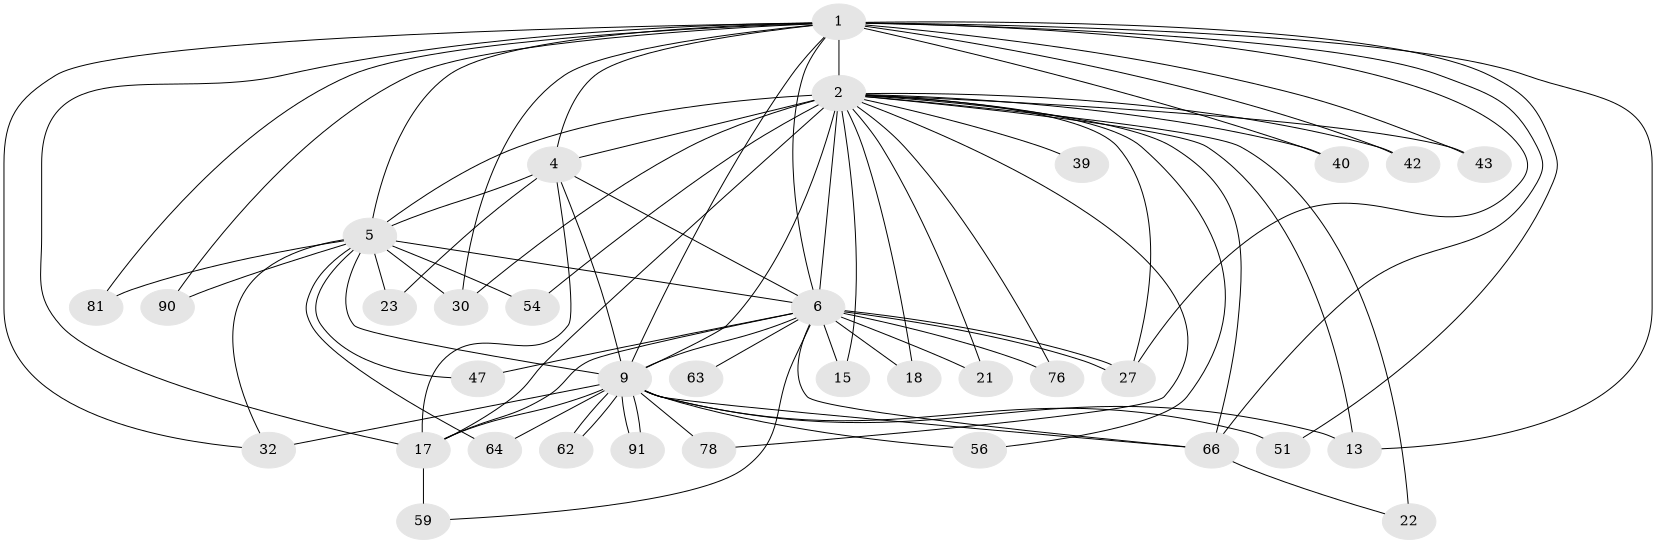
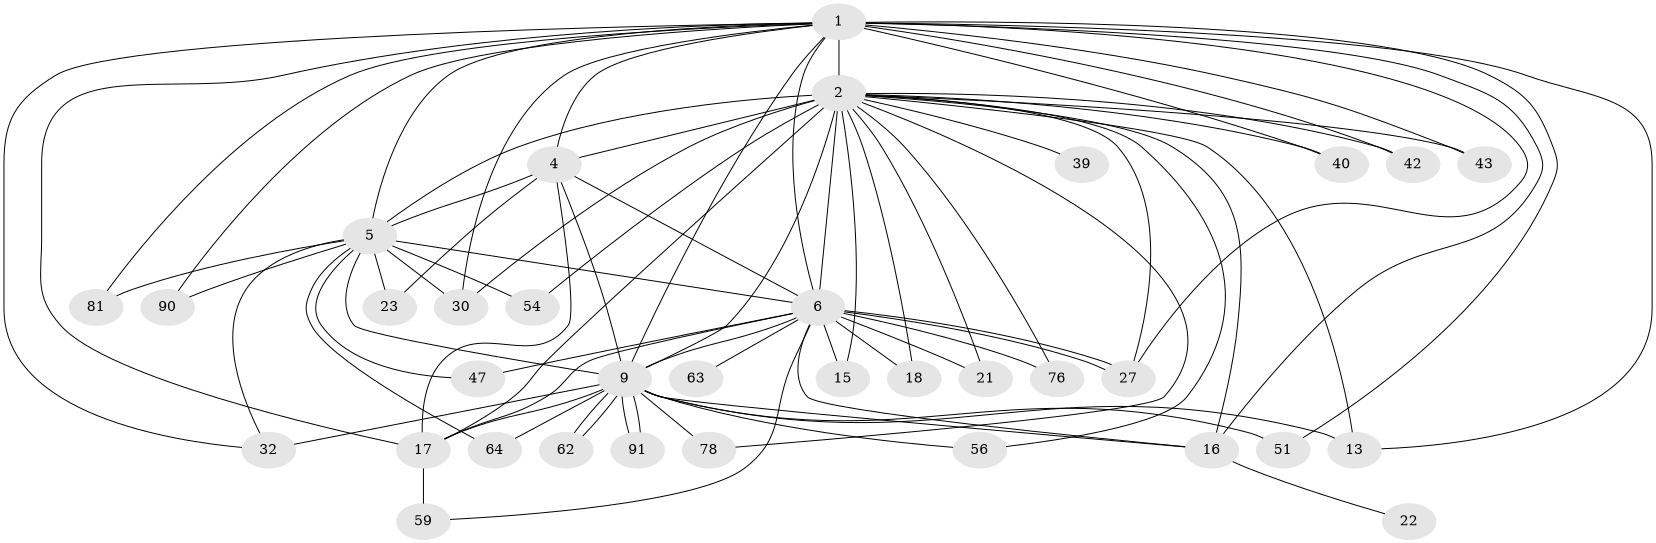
(1253, 156) -> none
(1212, 450) -> (1212, 450)
